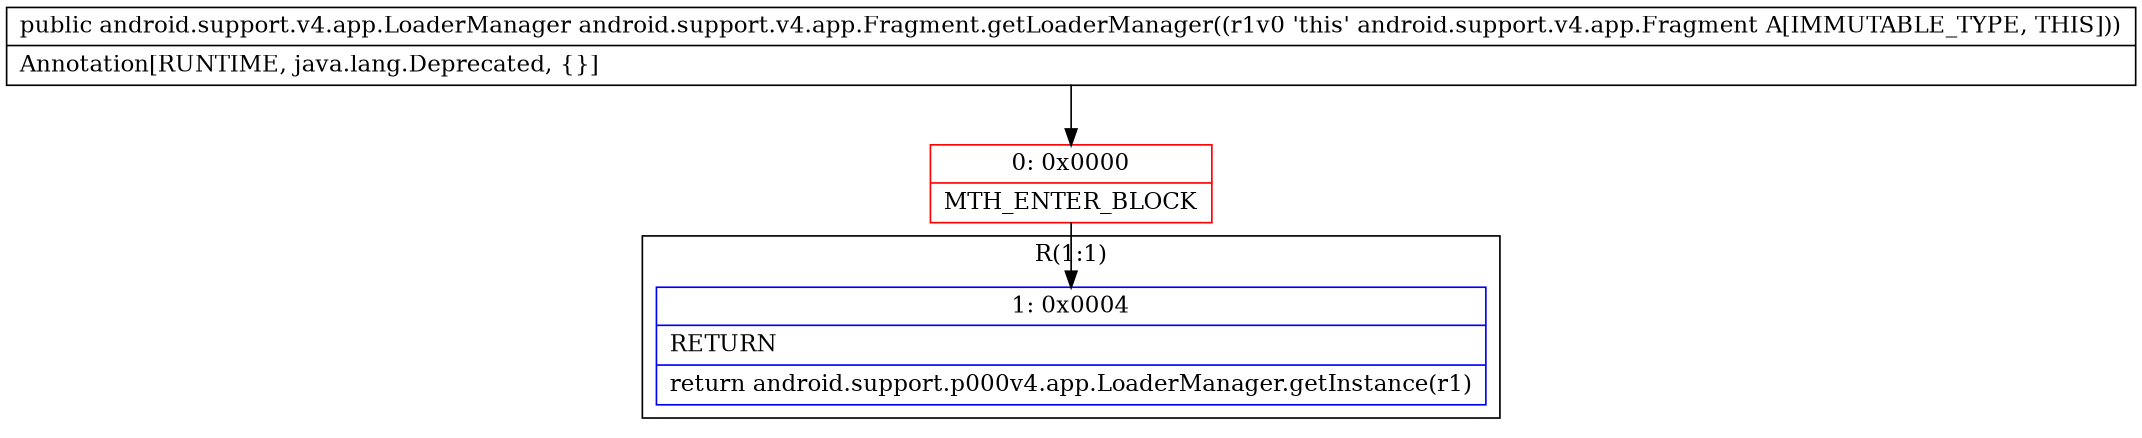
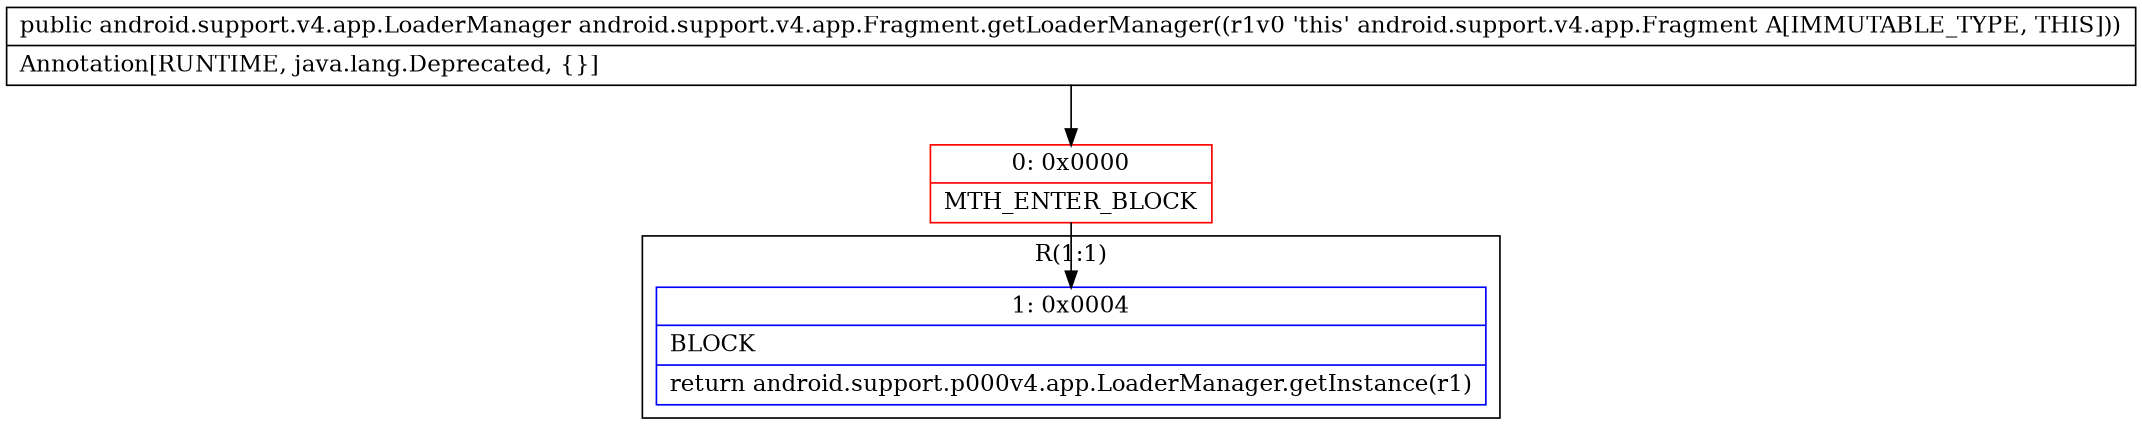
(723, 344) -> (713, 344)
